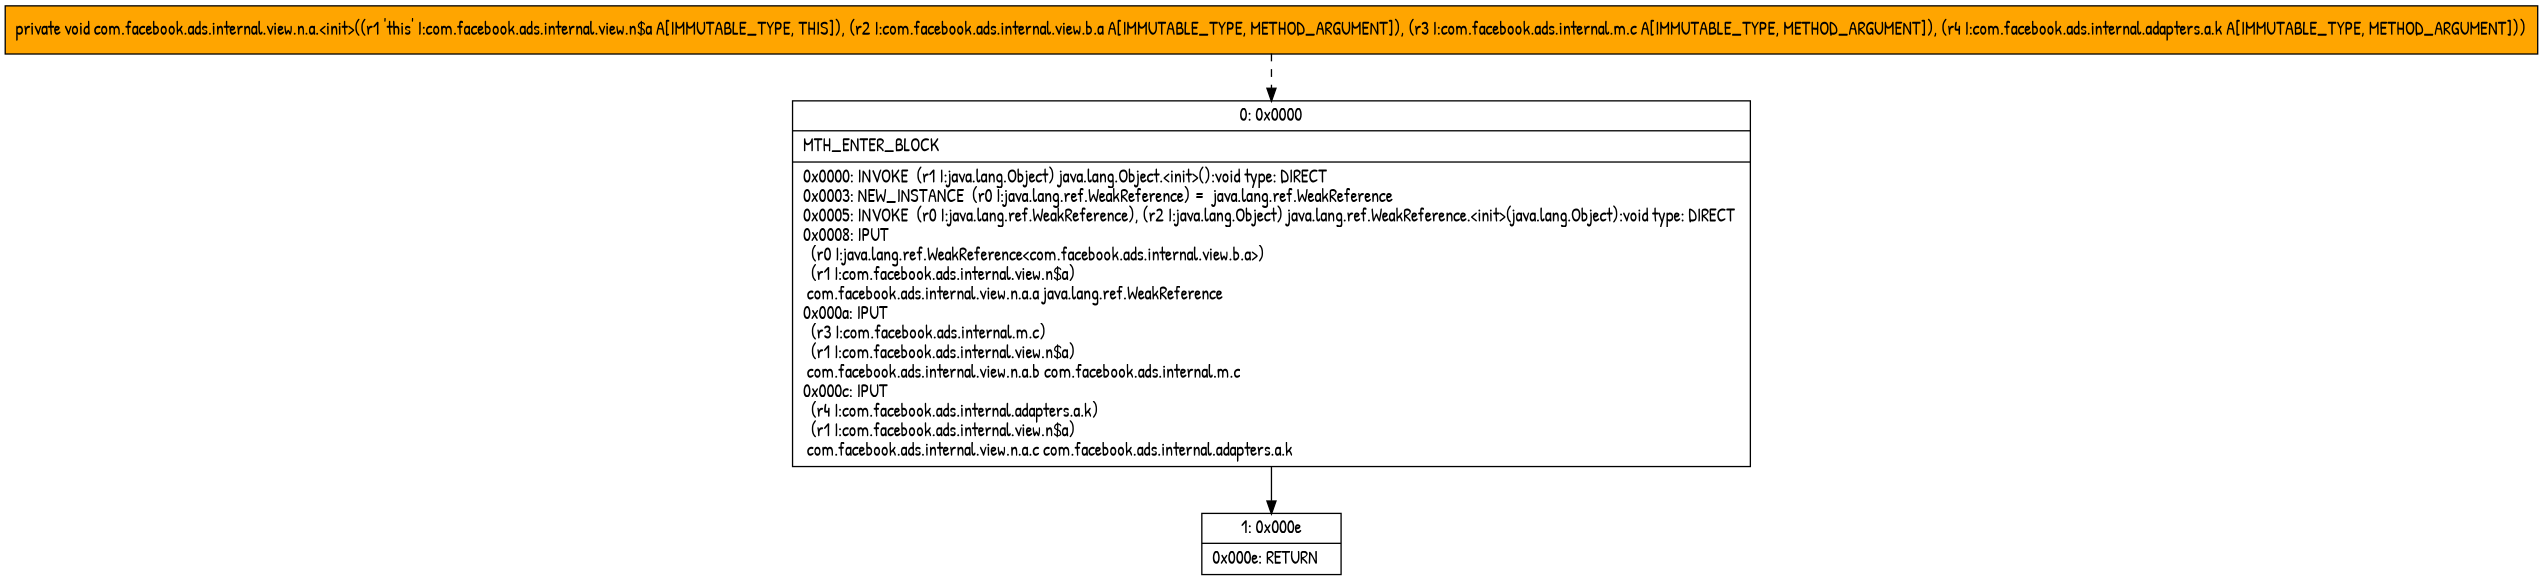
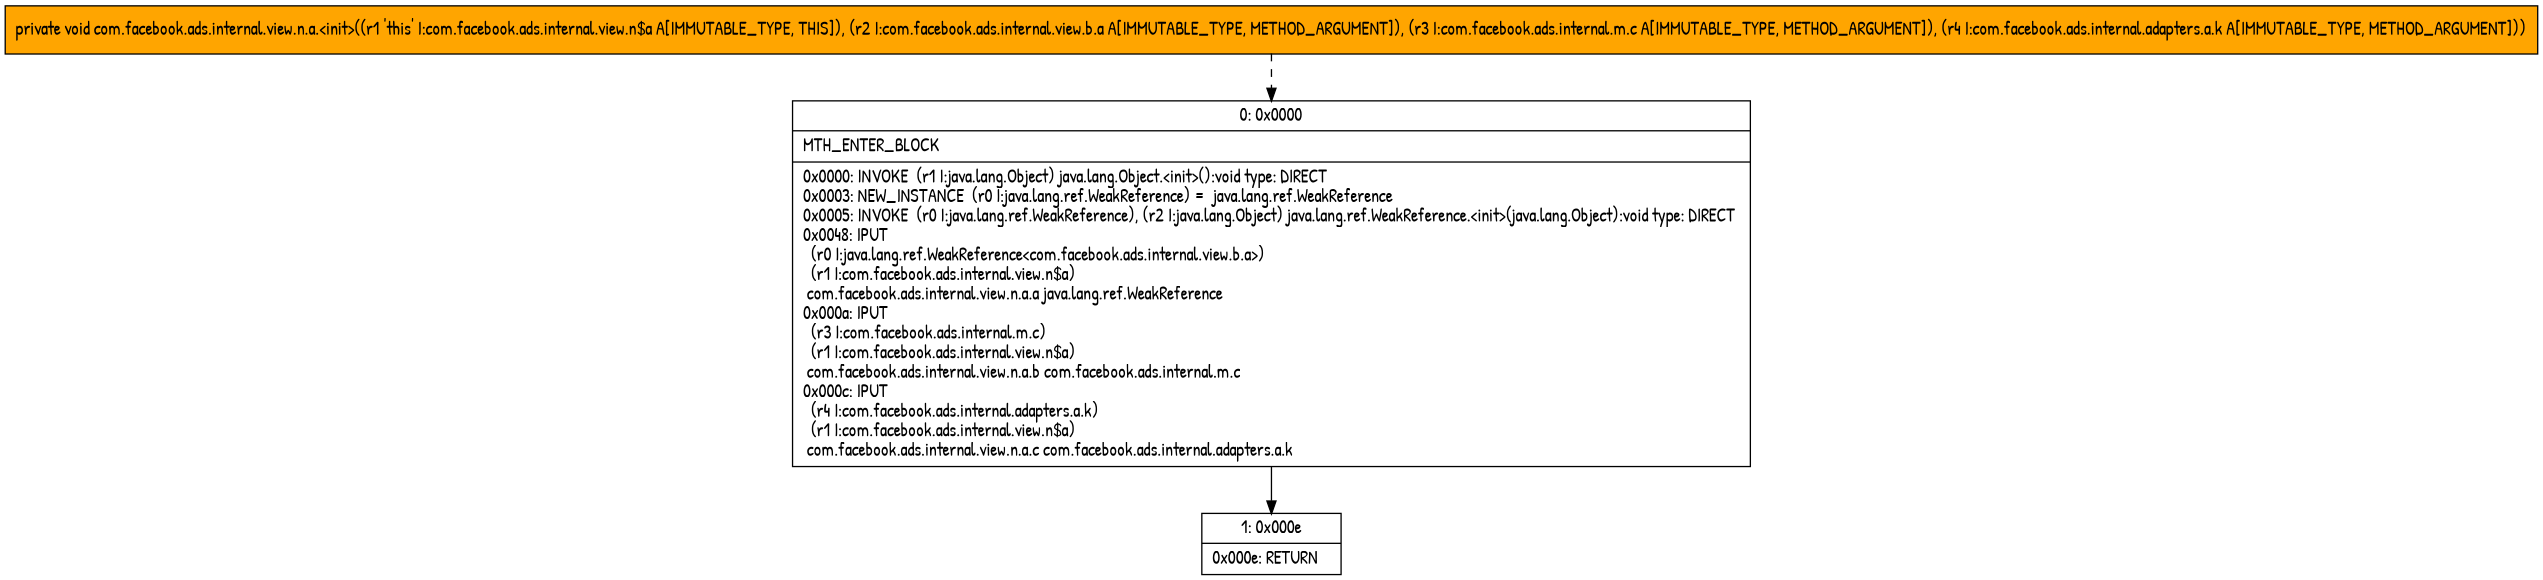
(850, 236) -> (850, 236)
